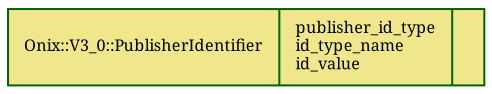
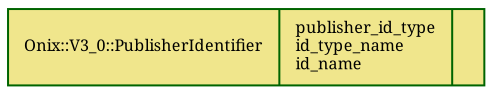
(329, 64) -> (330, 64)
